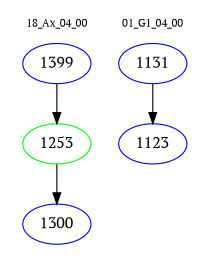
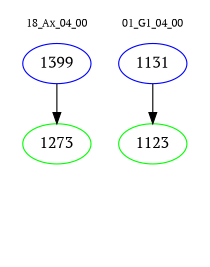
(57, 144) -> (57, 144)
(153, 144) -> (153, 144)
(57, 224) -> none
